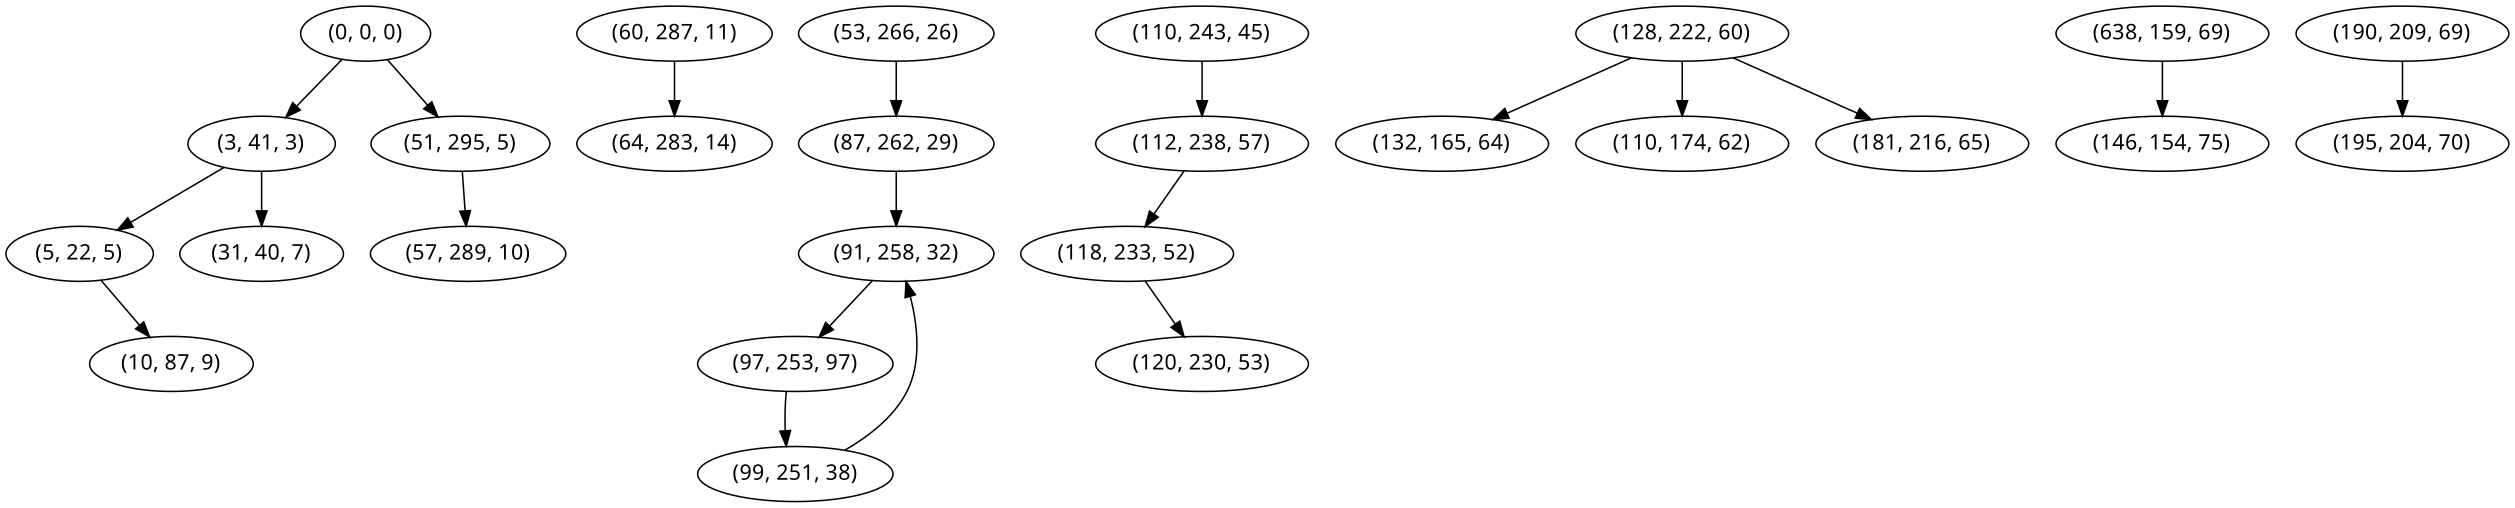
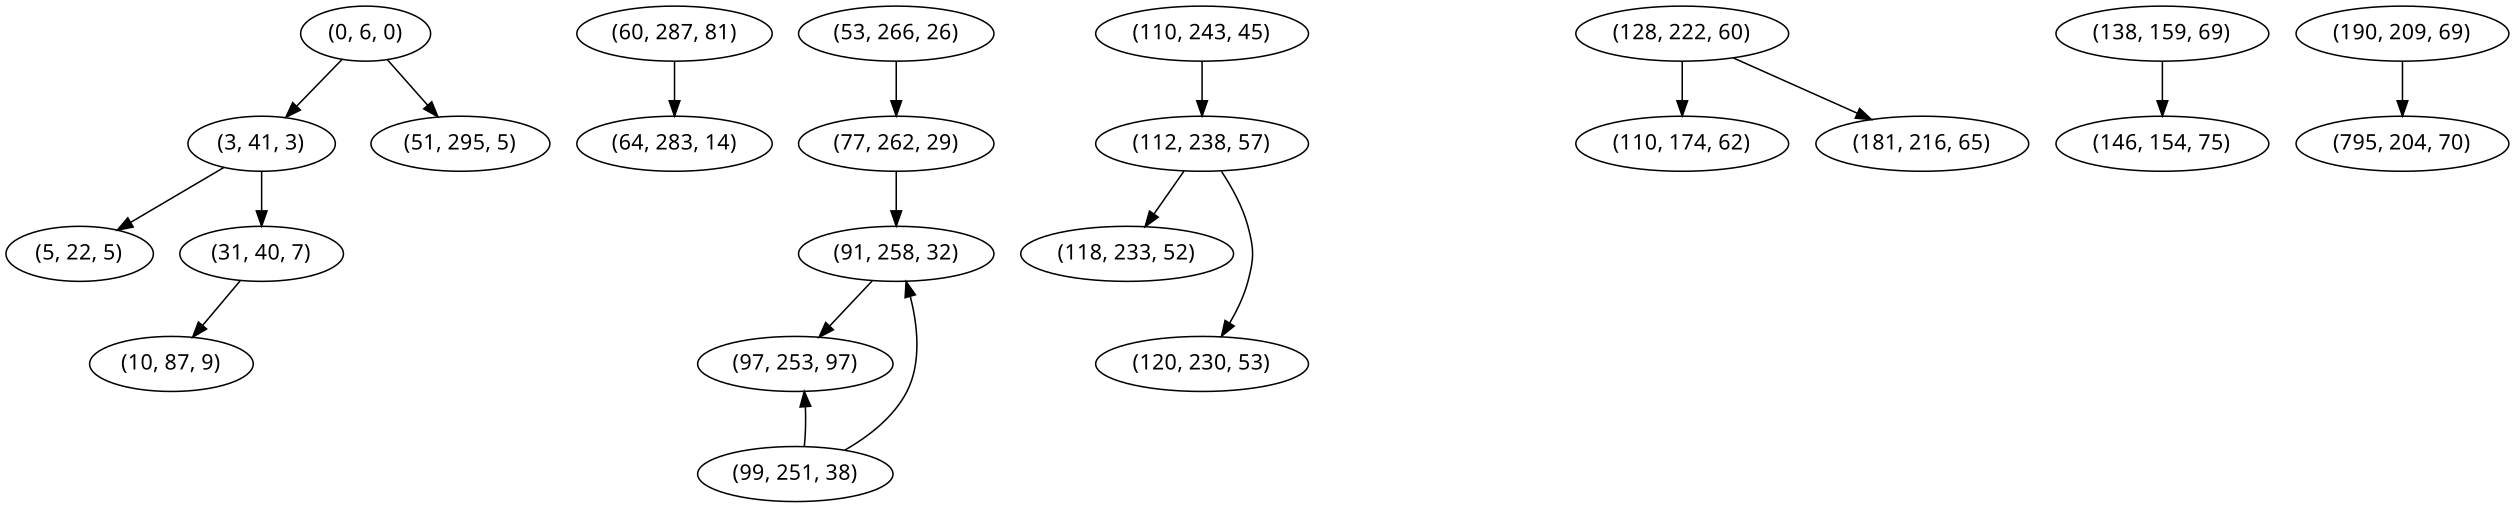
(366, 34) -> (366, 34)
(675, 34) -> (675, 34)
(2162, 34) -> (2162, 34)
(896, 144) -> (896, 144)
(1442, 144) -> none
(2402, 144) -> (2402, 144)
(468, 254) -> none
(120, 303) -> (221, 303)
(1160, 303) -> (1252, 246)
(785, 411) -> (806, 426)
